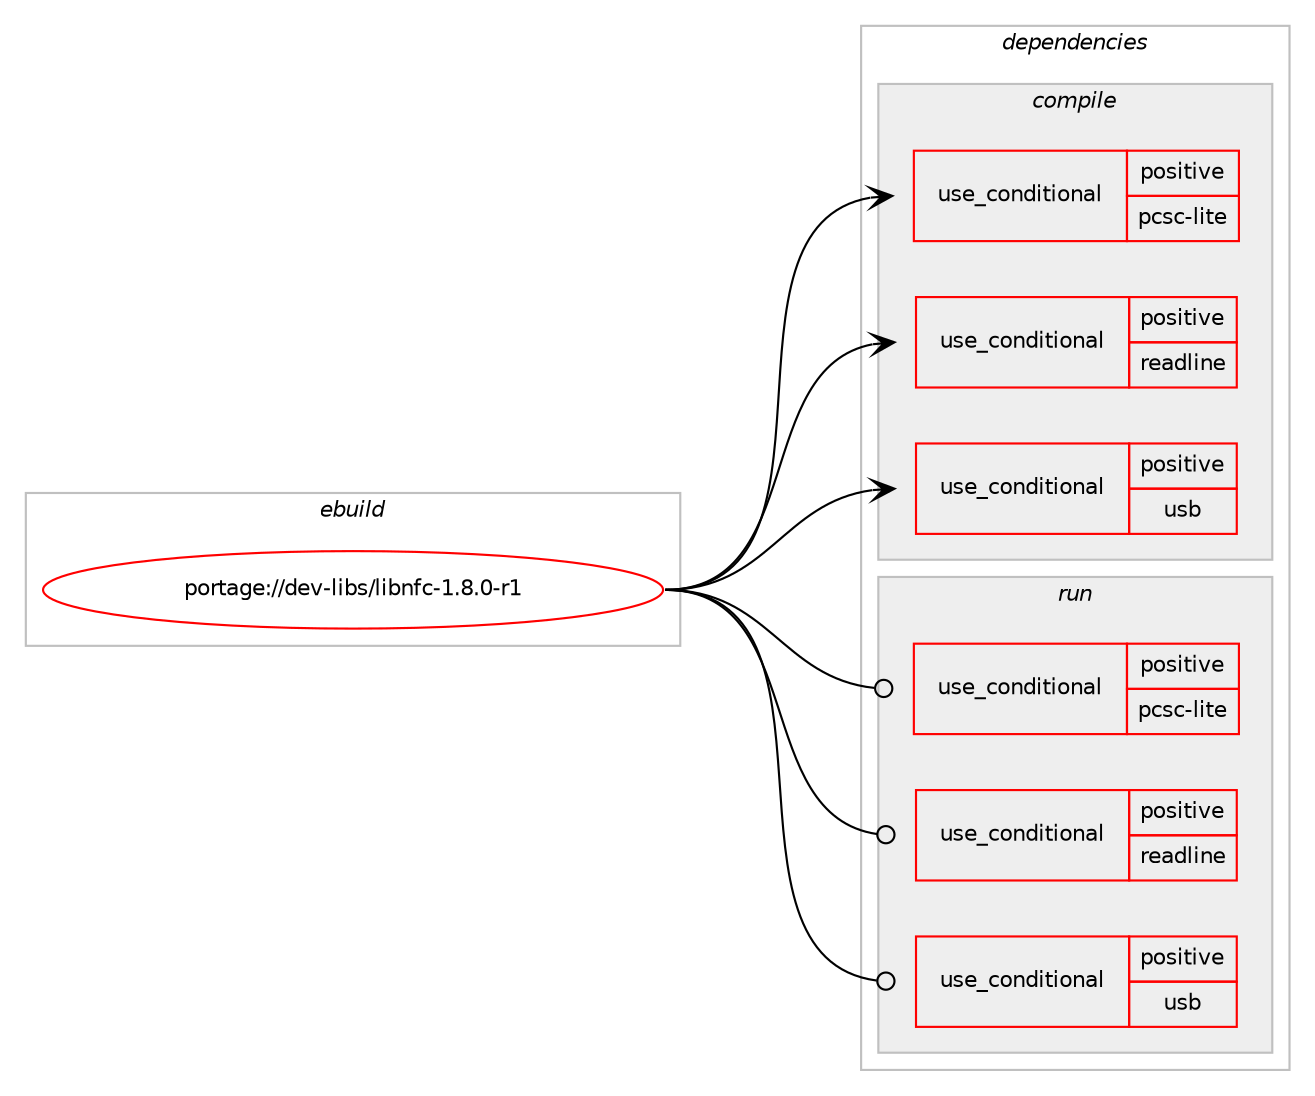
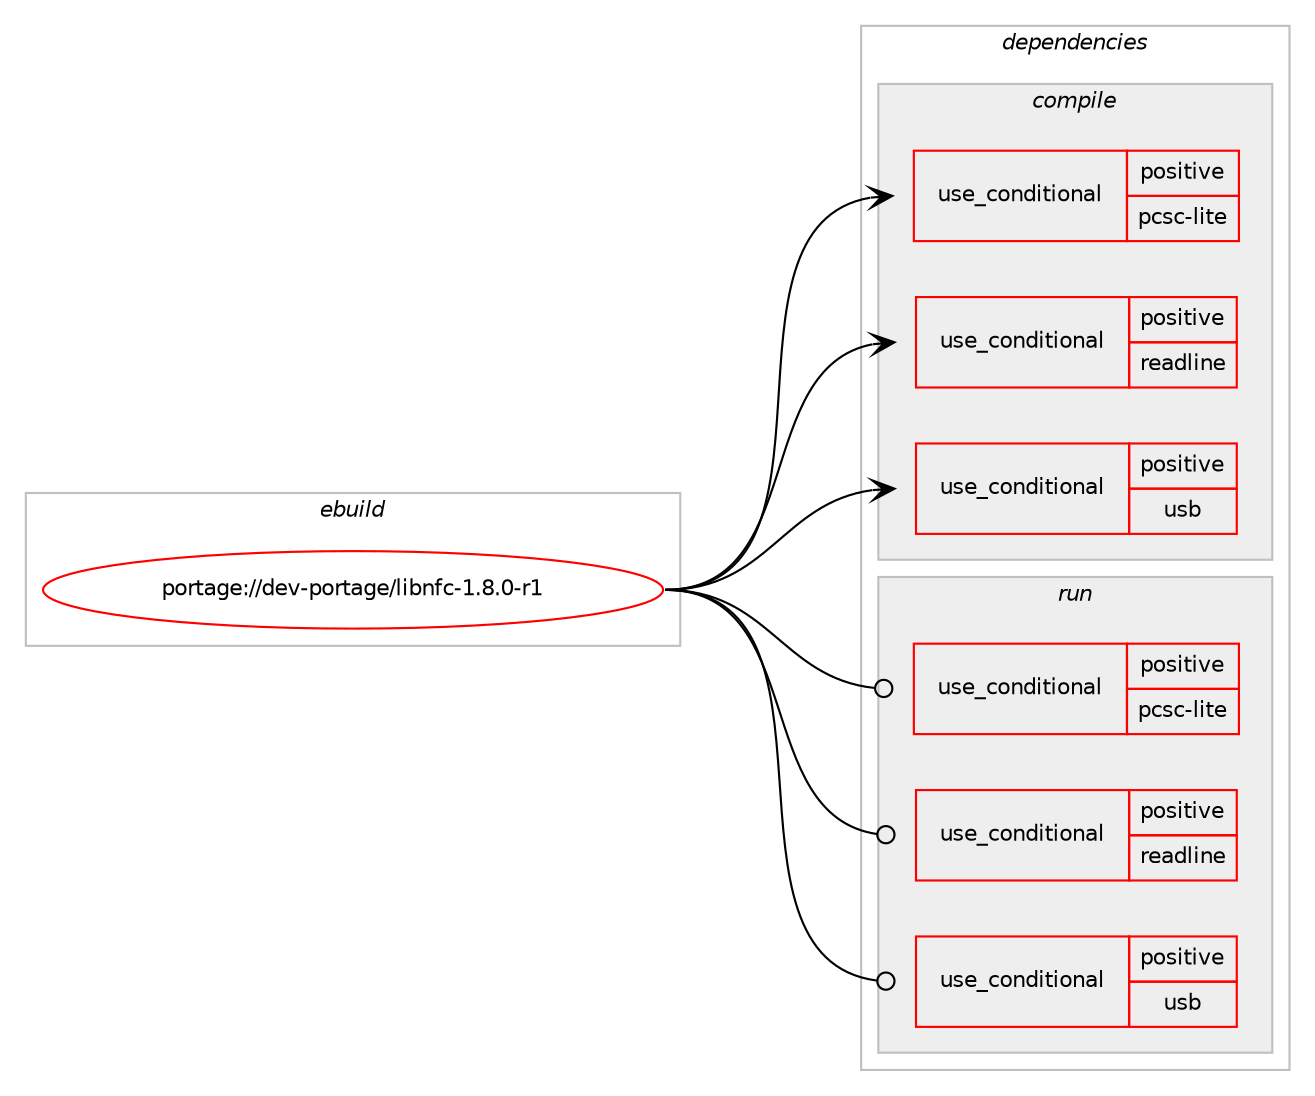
(353, 590) -> (353, 590)
